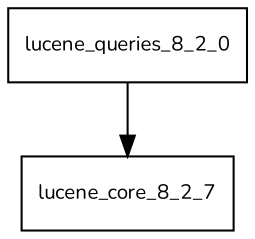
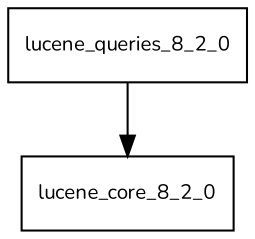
(128, 193) -> (128, 193)
